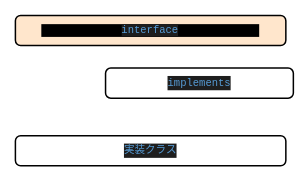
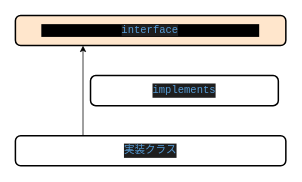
none -> (83, 52)
(199, 83) -> (184, 90)
